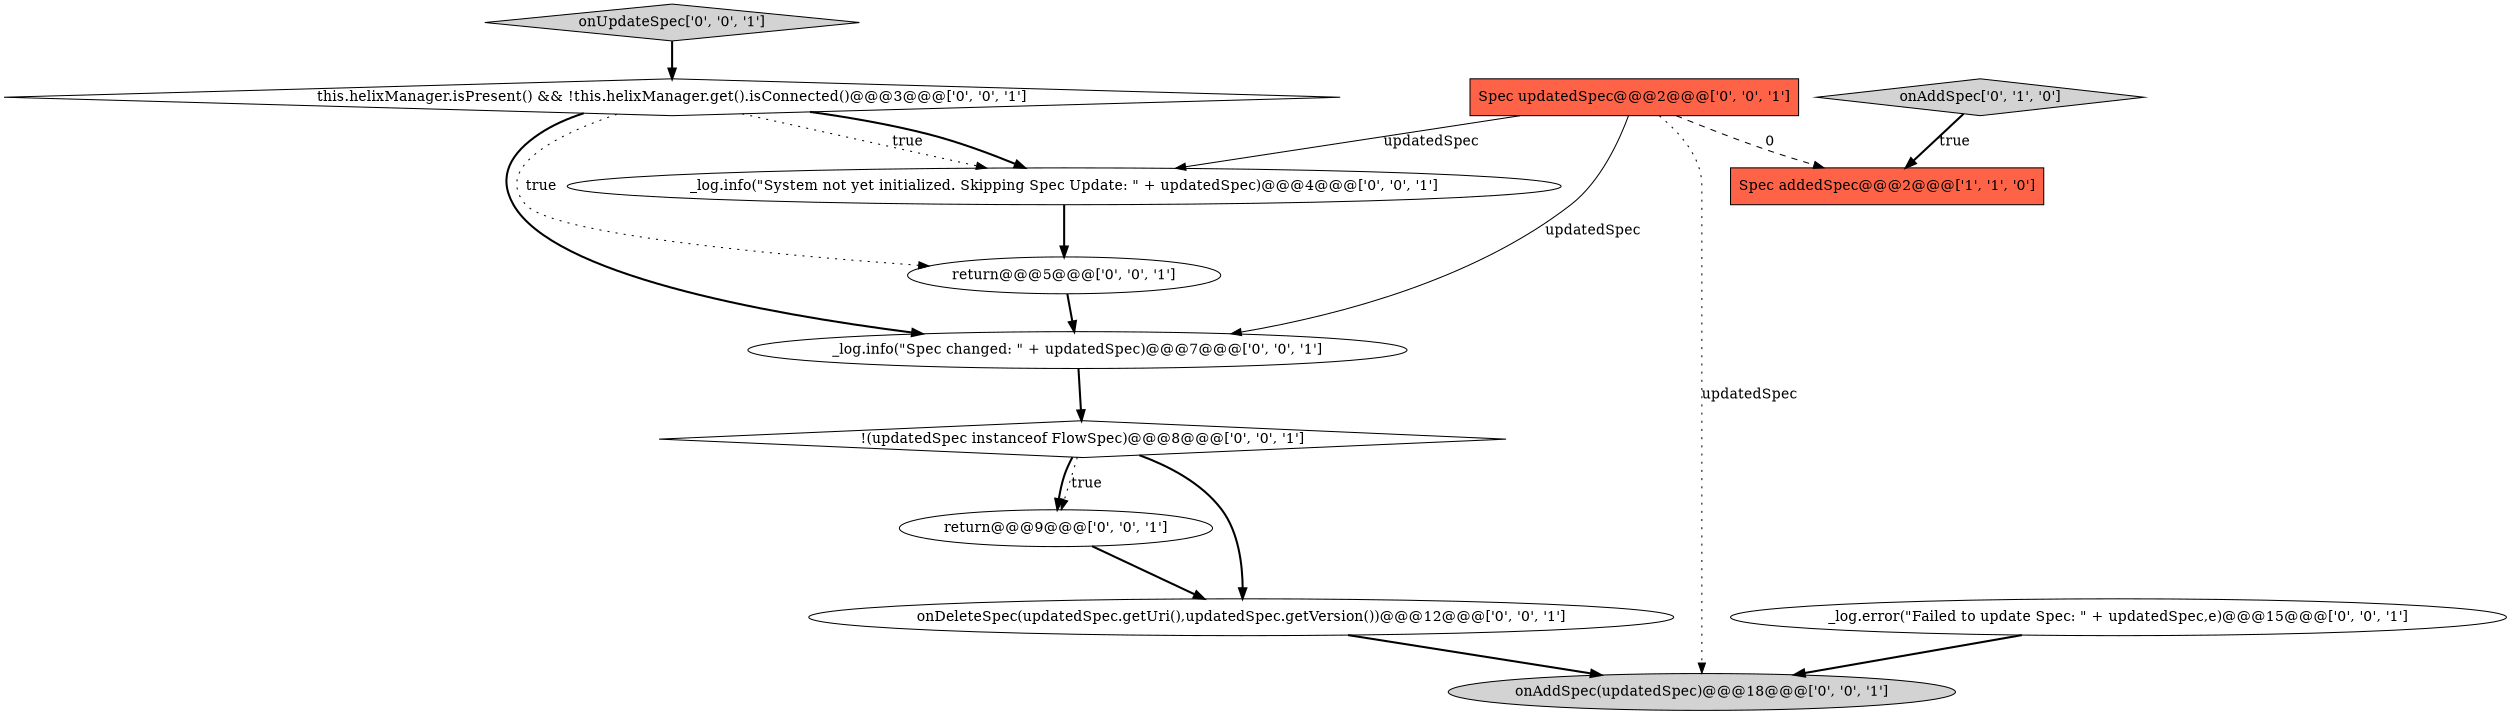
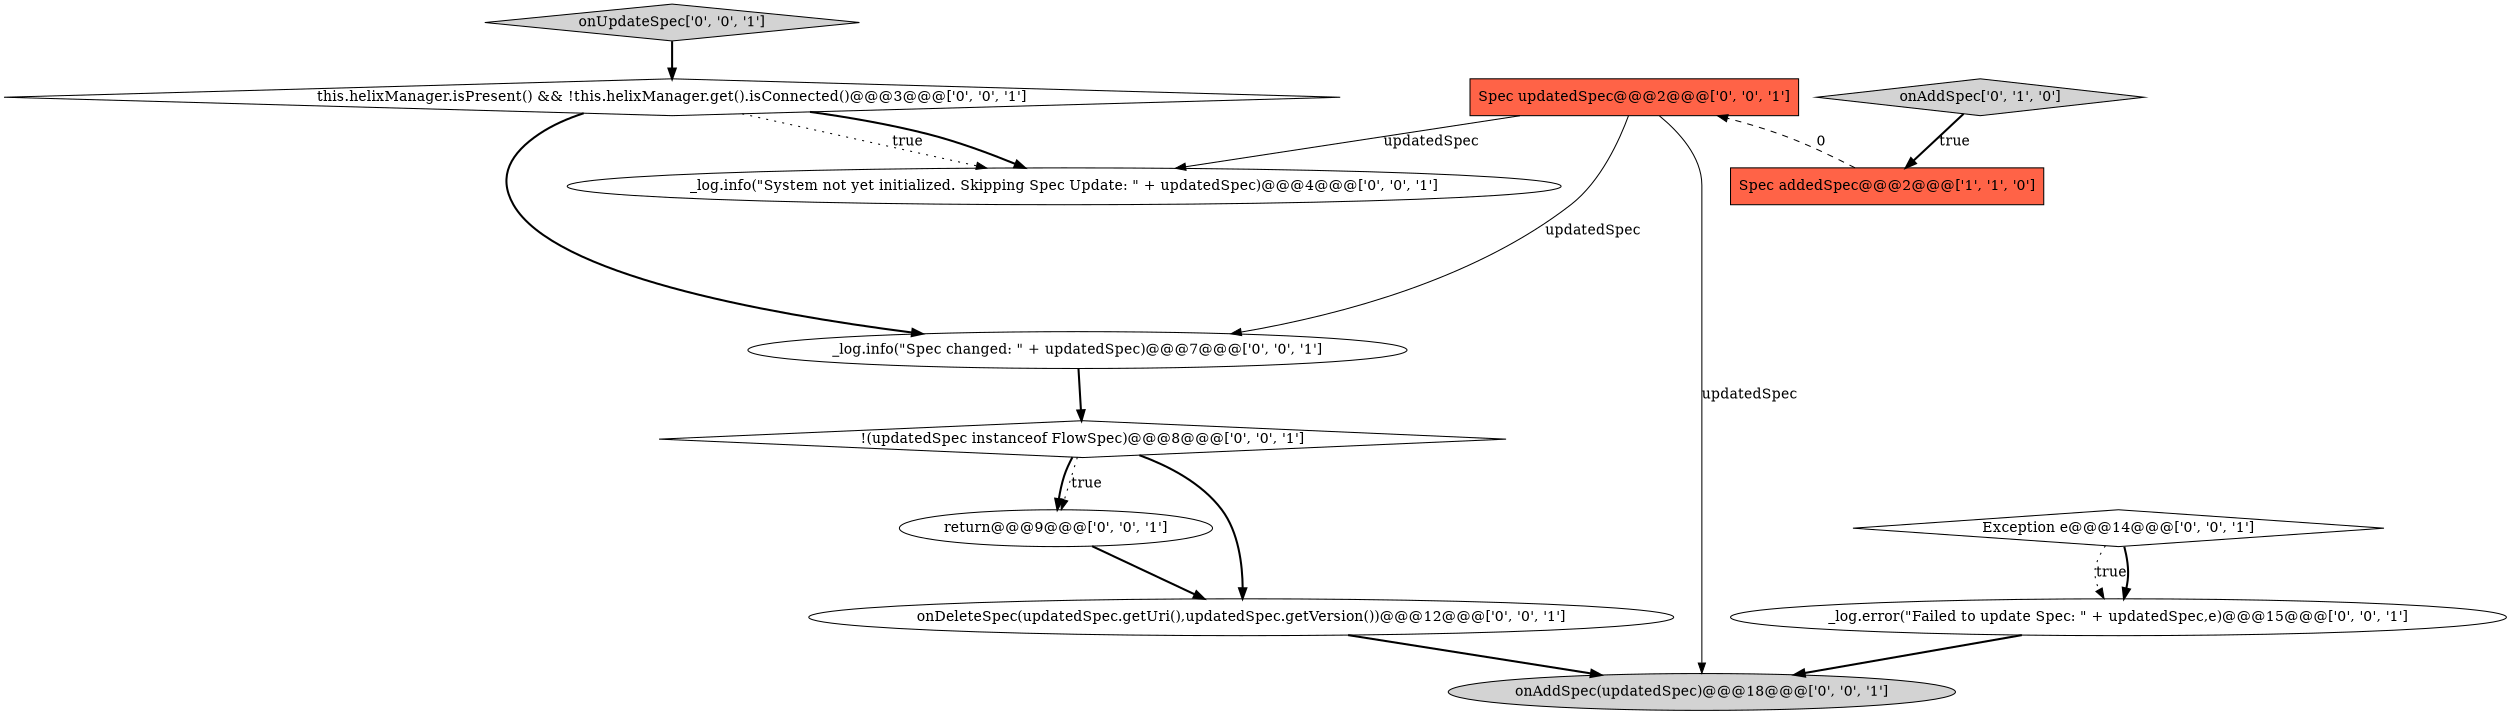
(1744, 142) -> (1793, 139)
(1064, 275) -> none
(1702, 382) -> (1702, 382)
none -> (2118, 528)
